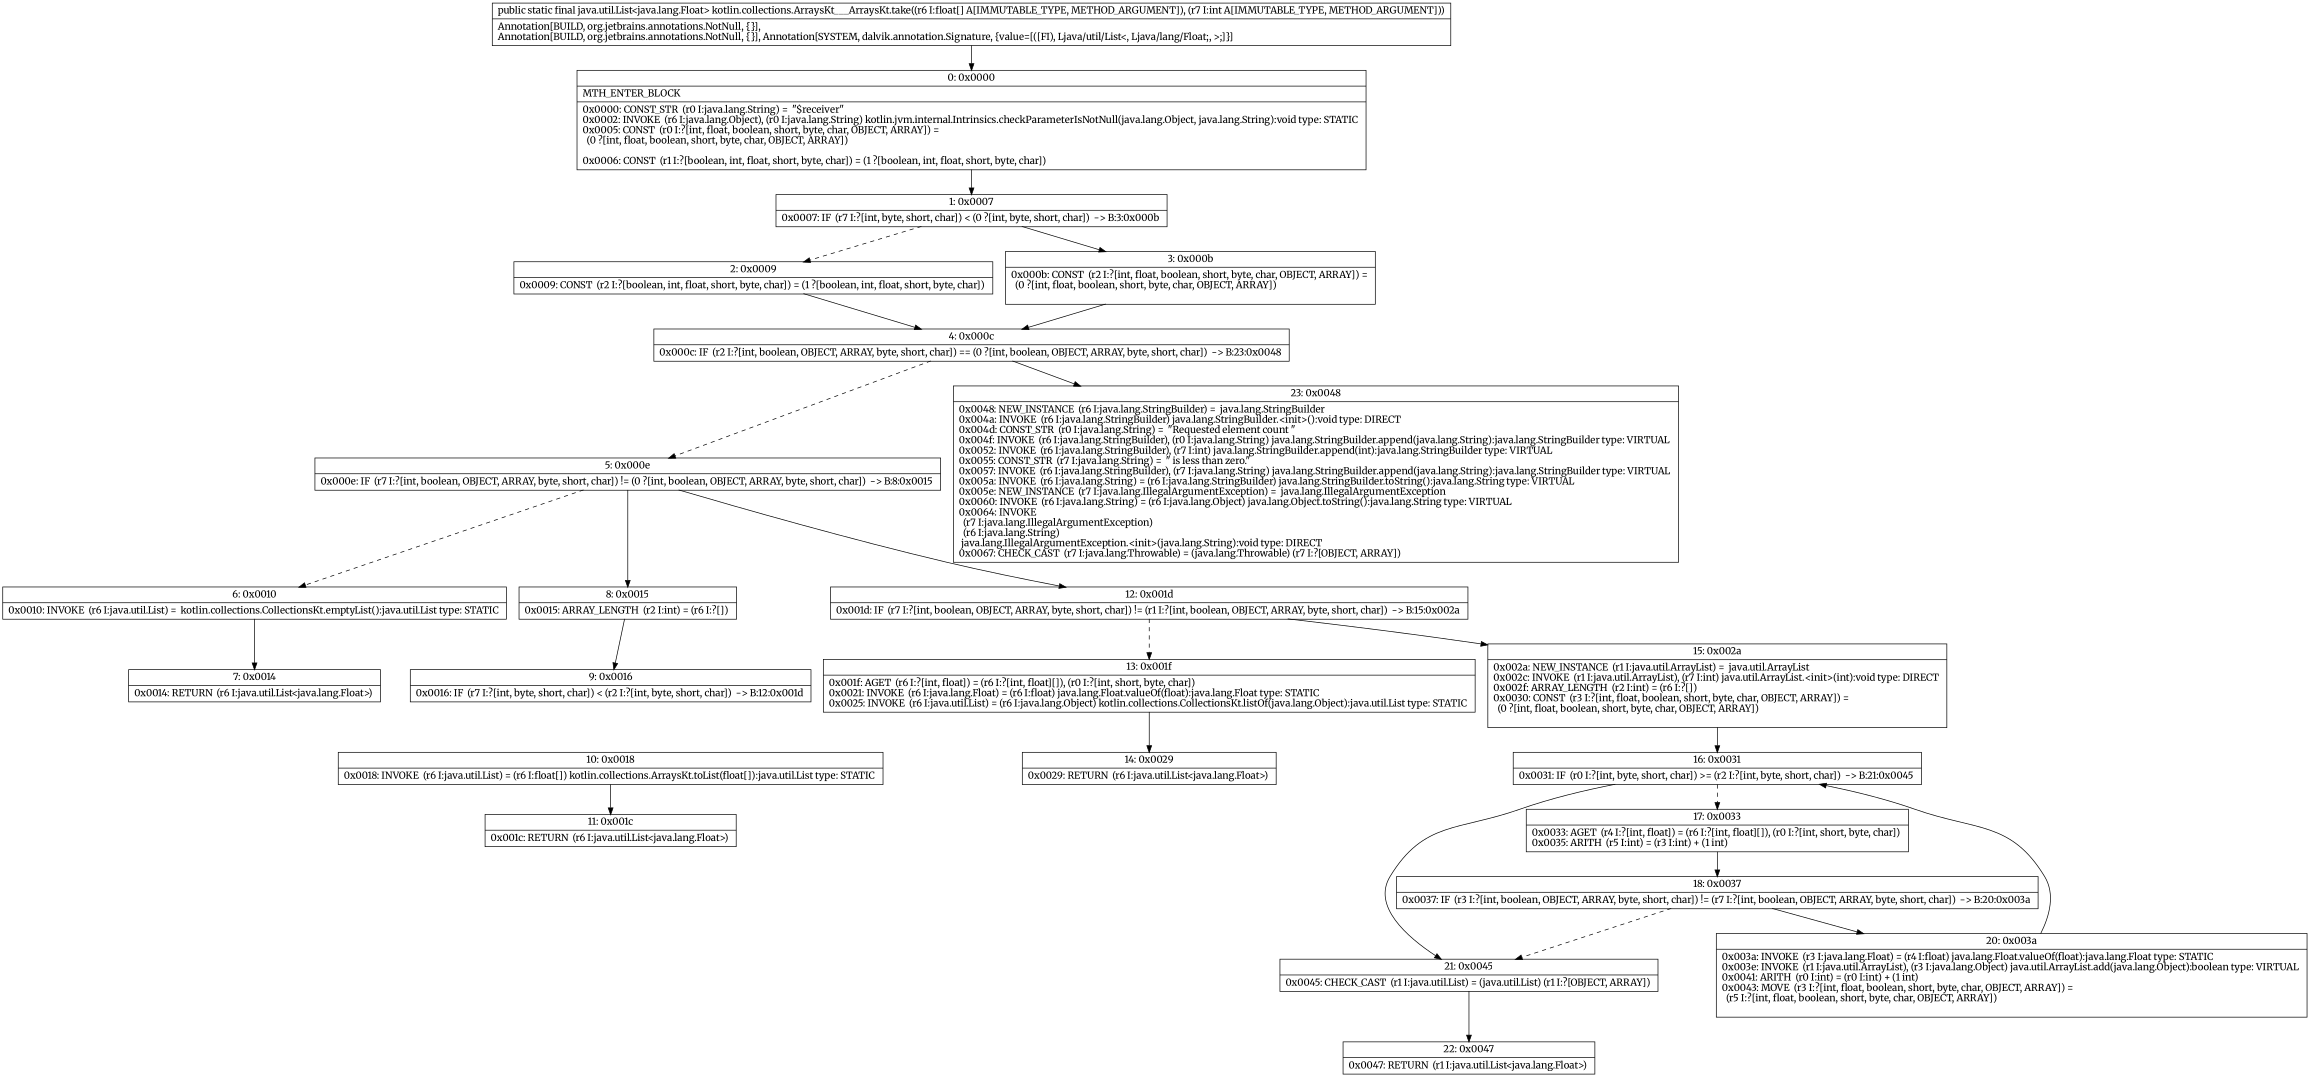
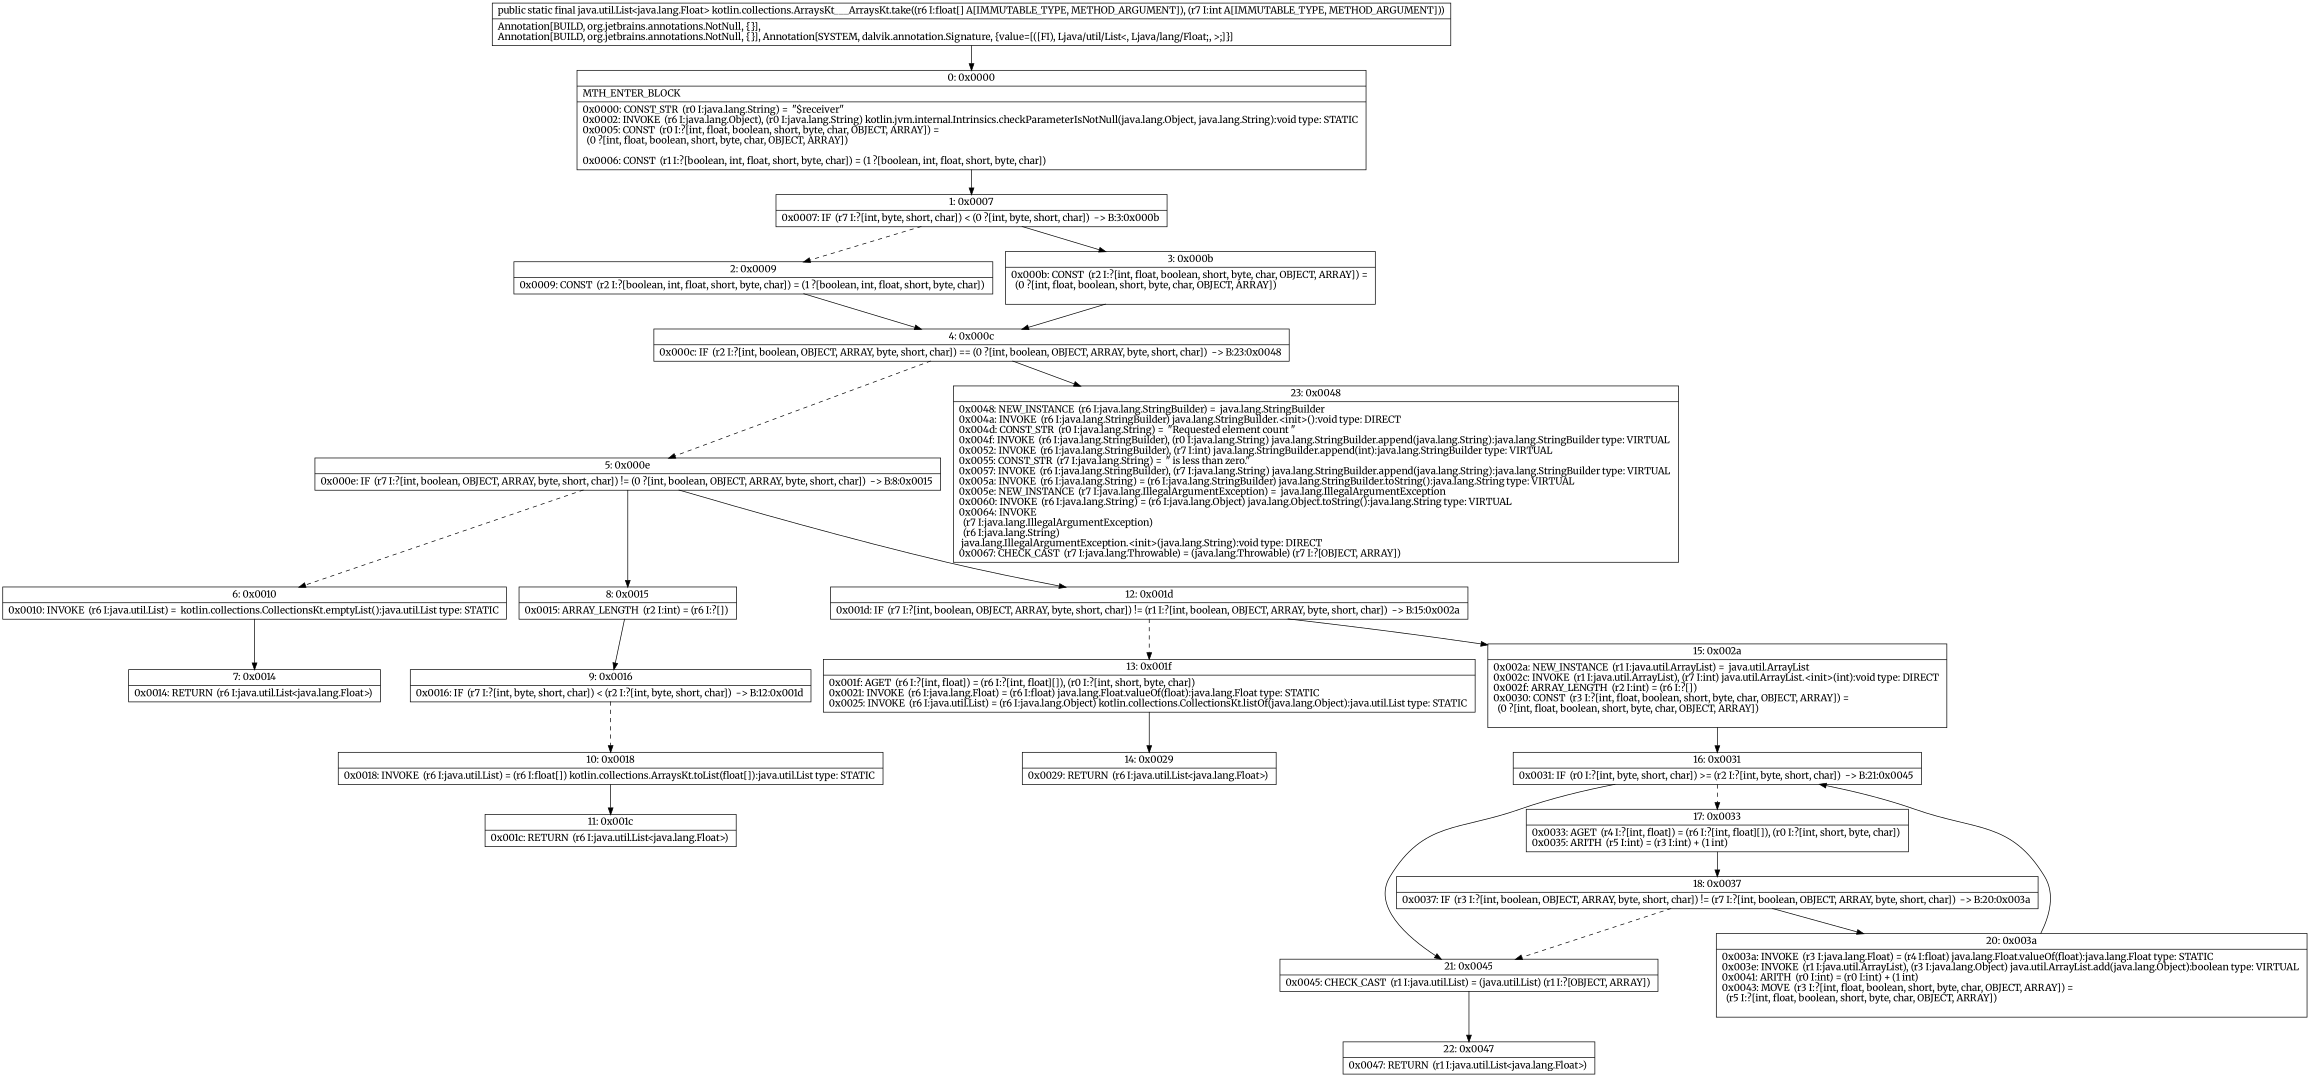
none -> (611, 724)
